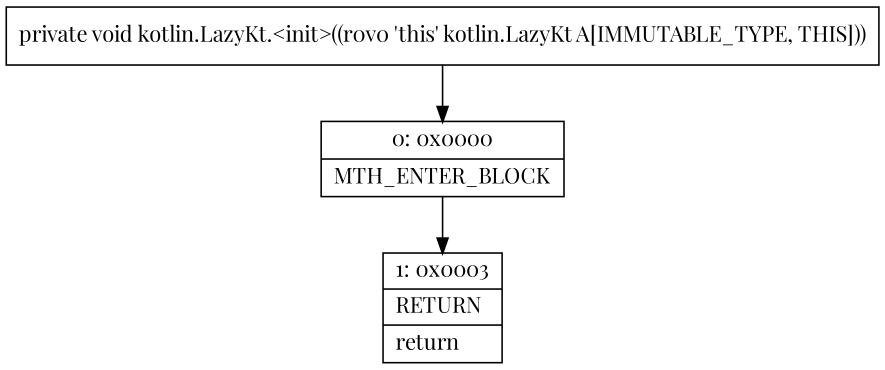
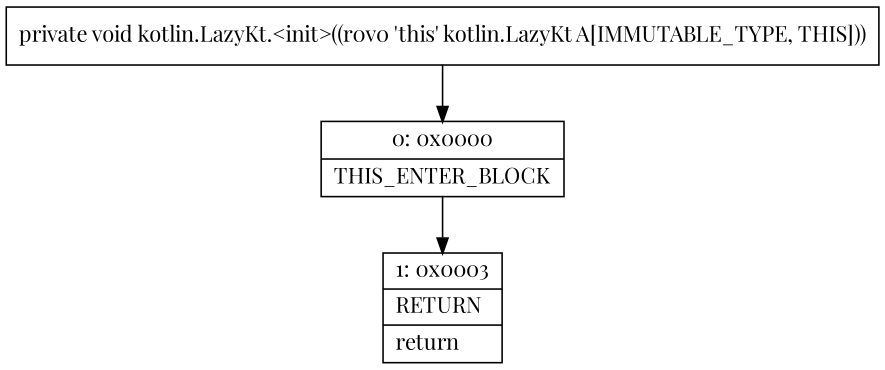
(443, 177) -> (443, 177)
